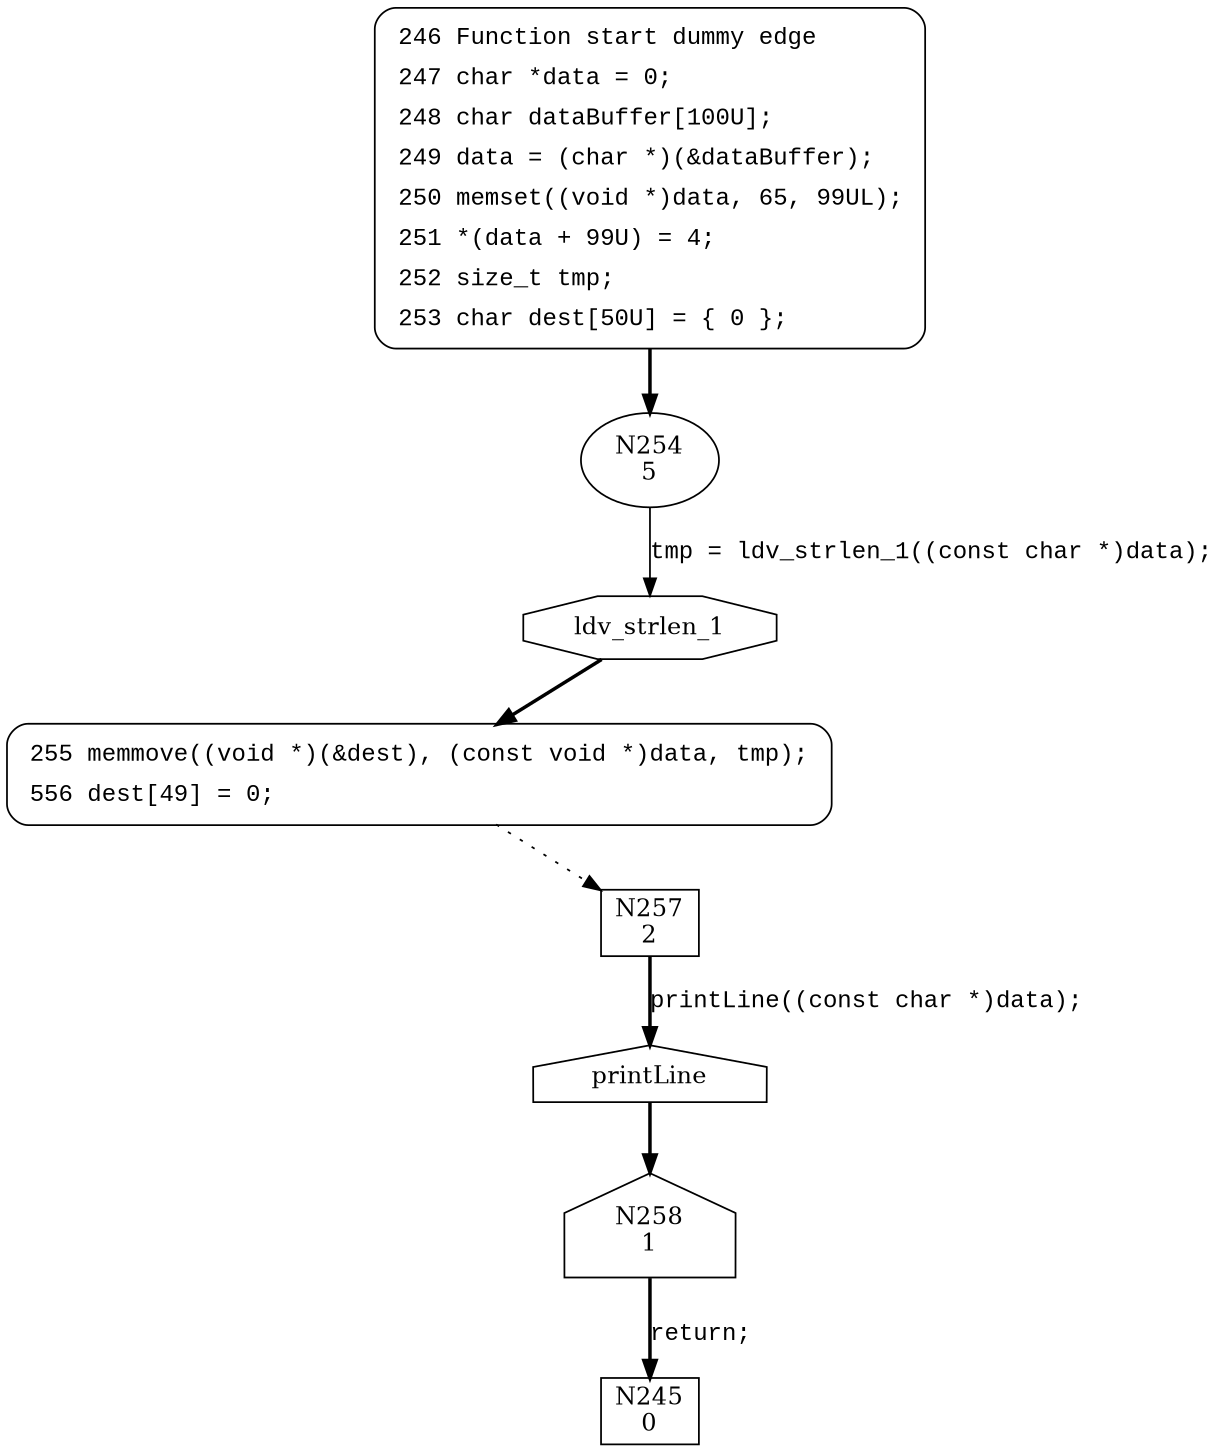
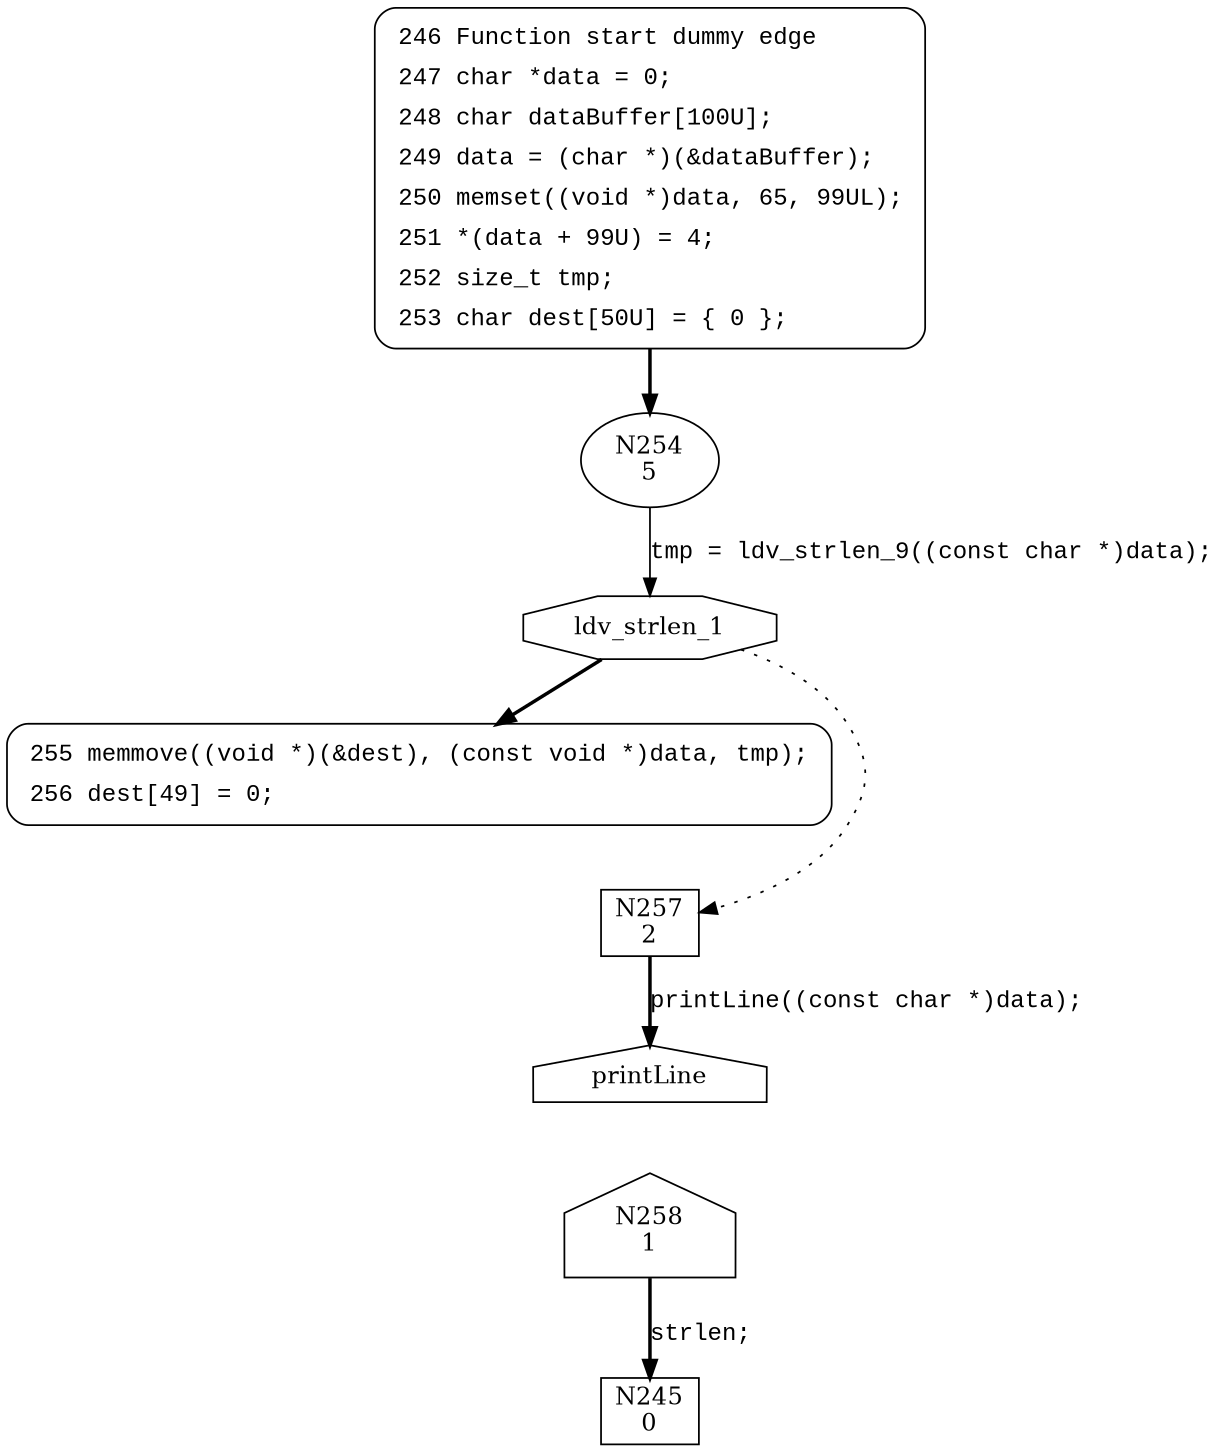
(931, 552) -> (931, 552)
(52, 794) -> (52, 794)
(541, 853) -> (864, 787)
(650, 1129) -> none
(701, 1333) -> (701, 1333)
